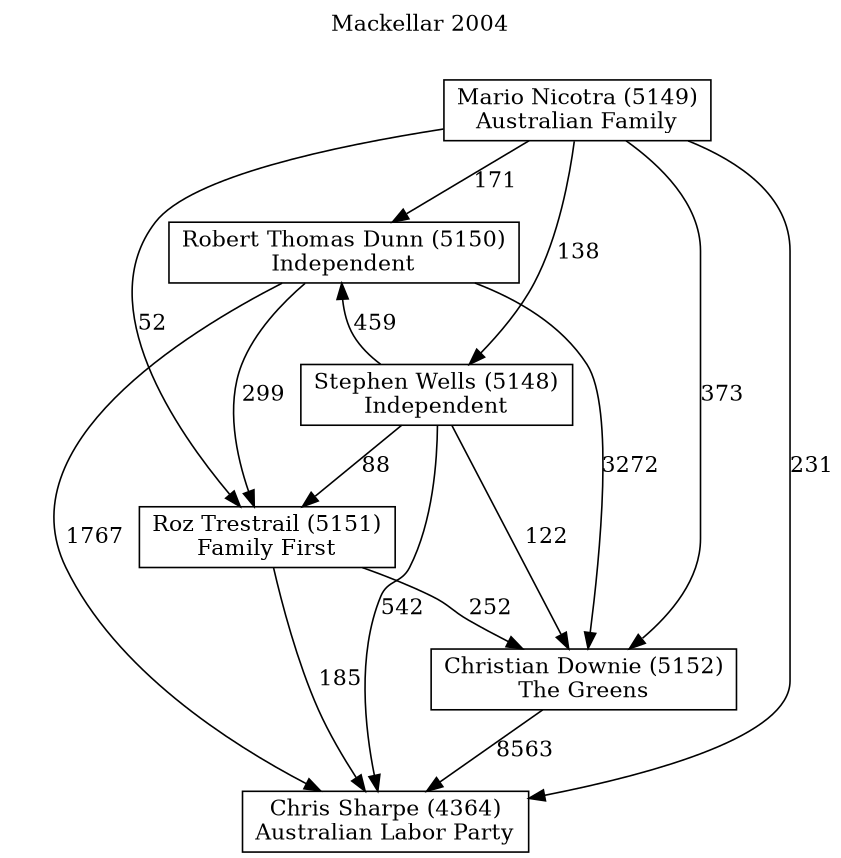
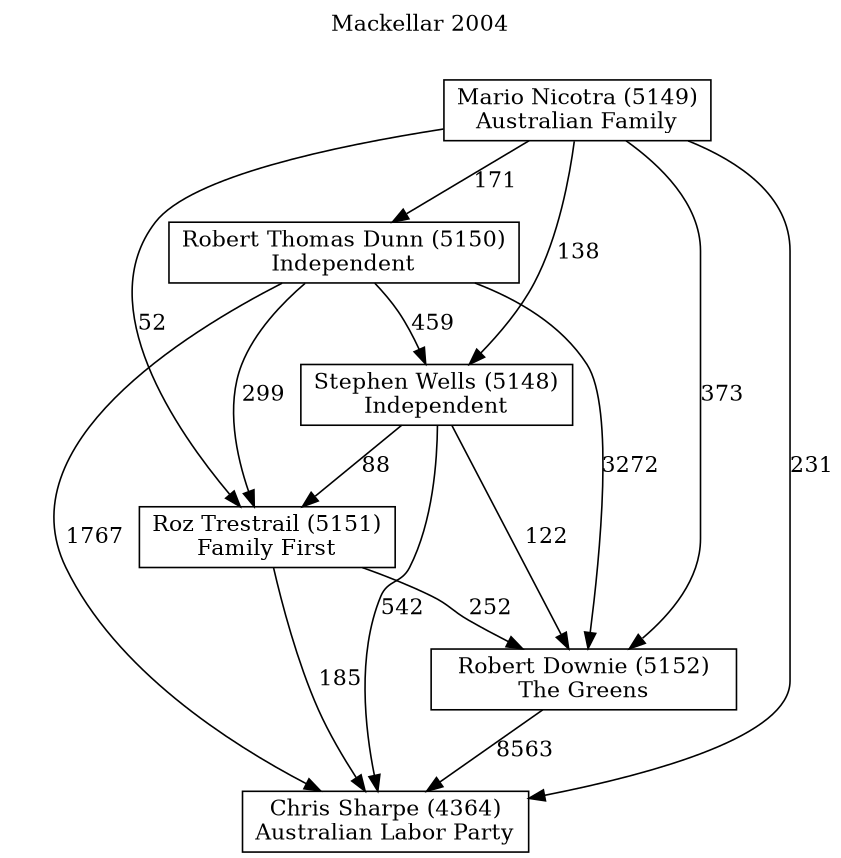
(354, 336) -> (400, 314)
(584, 679) -> (584, 679)
